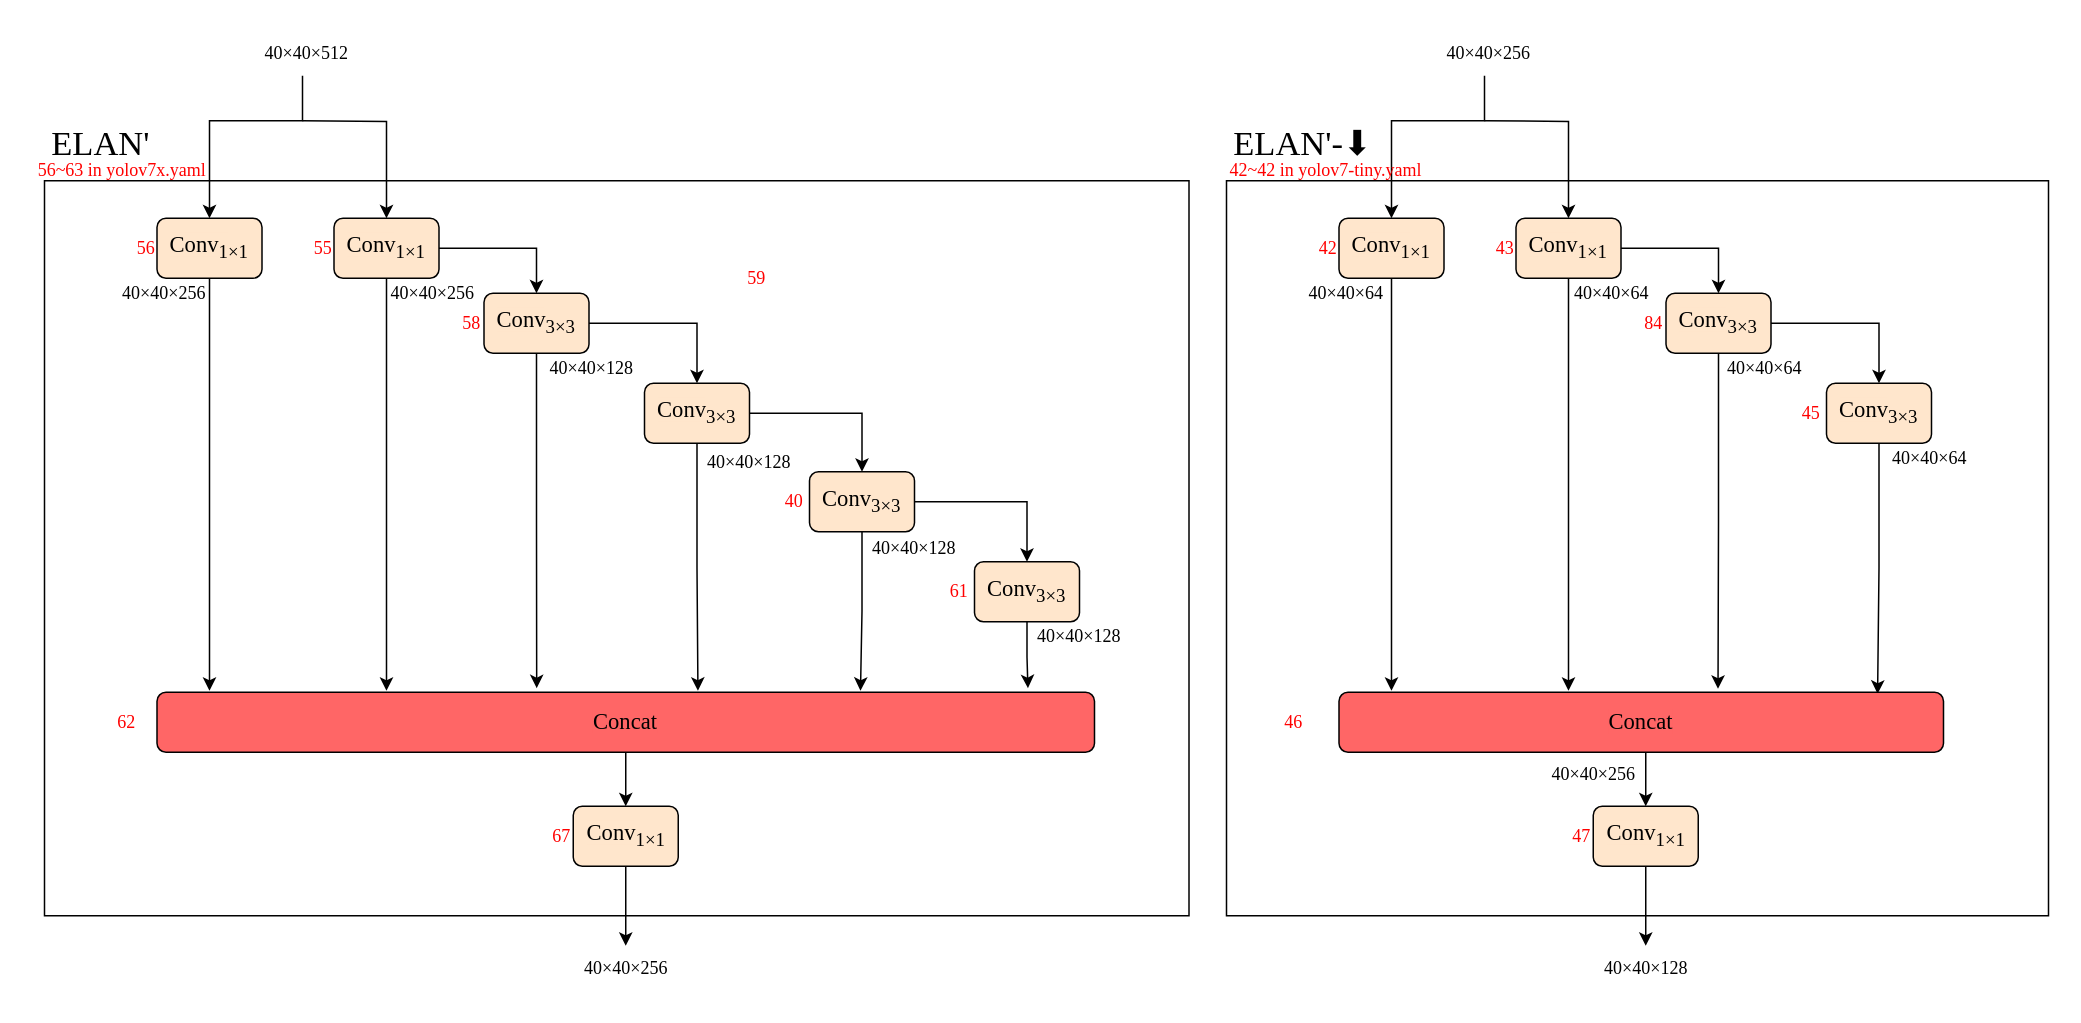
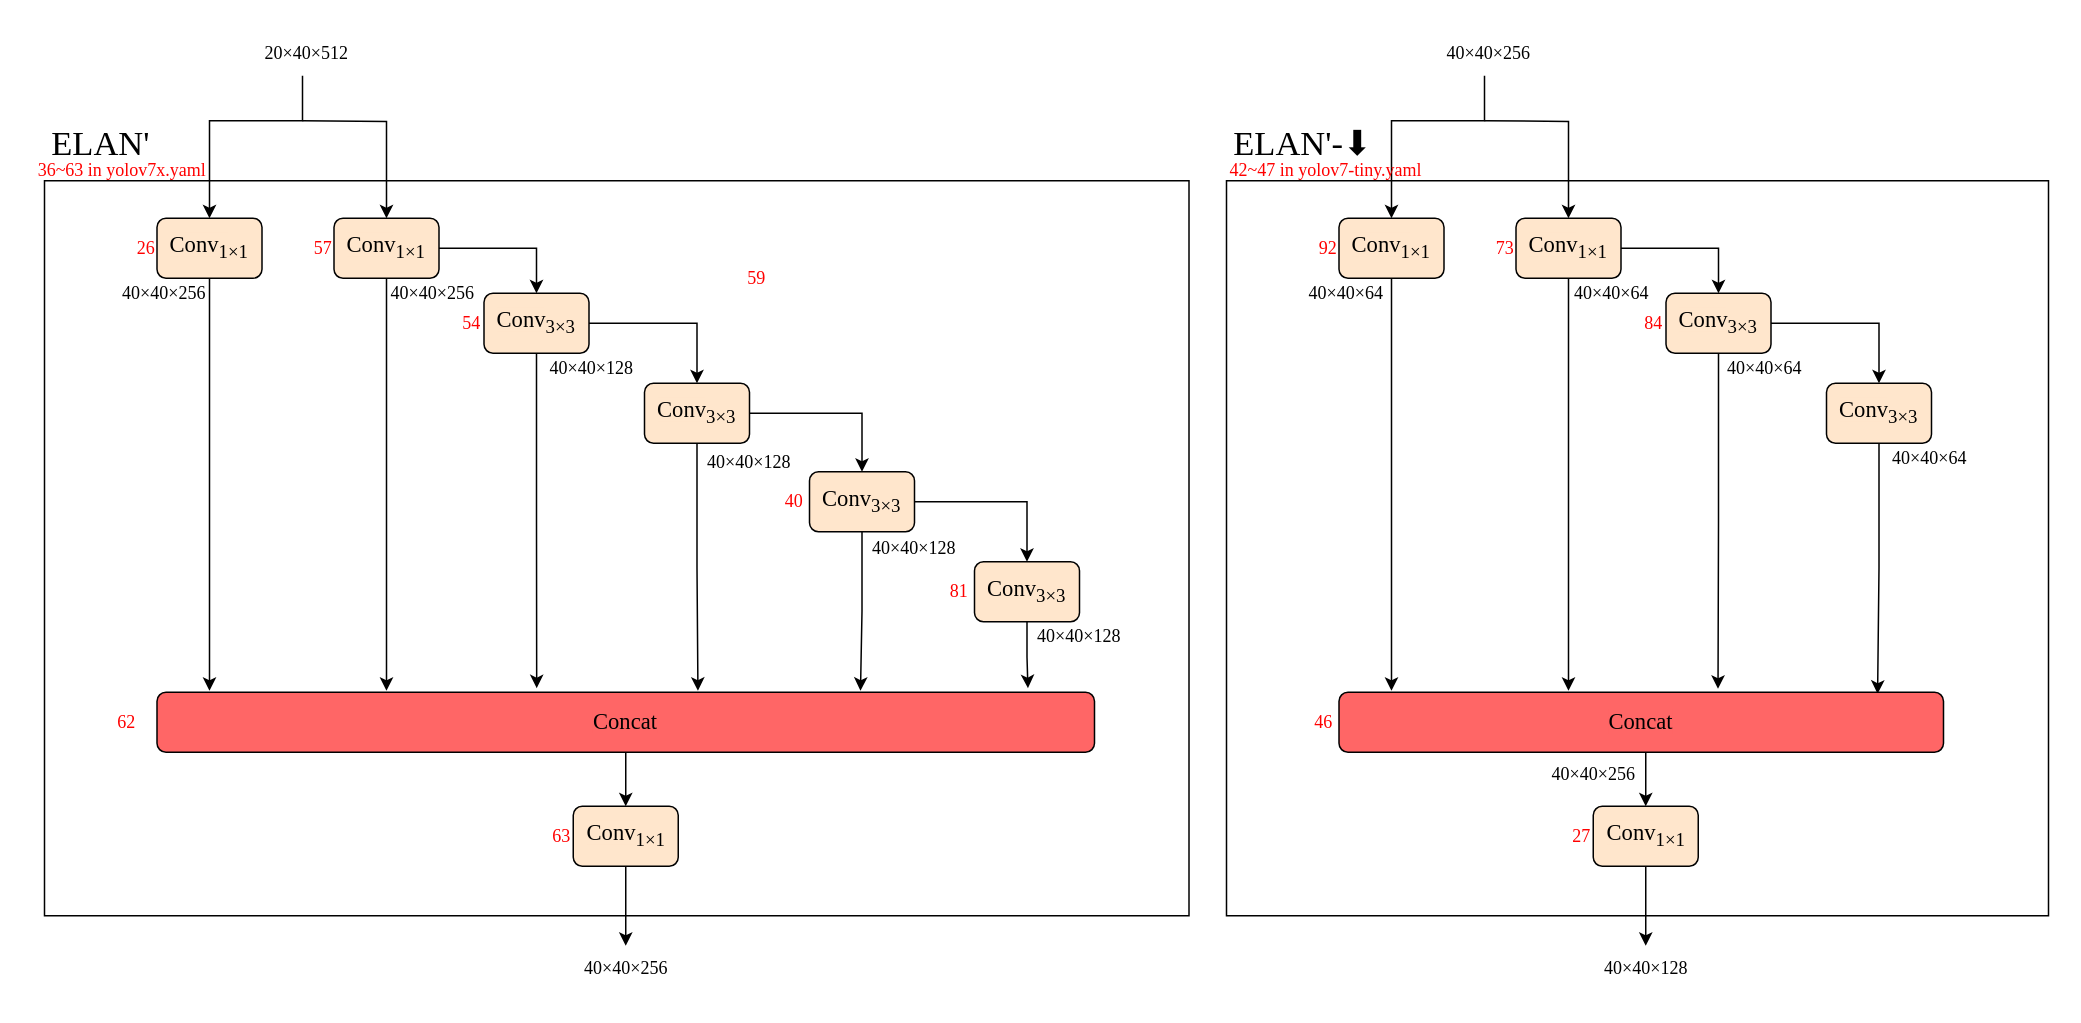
(307, 53) -> (307, 53)
(122, 170) -> (122, 170)
(1326, 170) -> (1326, 170)
(146, 248) -> (146, 248)
(323, 248) -> (323, 248)
(1328, 248) -> (1328, 248)
(1505, 248) -> (1505, 248)
(472, 323) -> (472, 323)
(1811, 413) -> none
(959, 592) -> (959, 592)
(1294, 722) -> (1324, 722)
(562, 836) -> (562, 836)
(1582, 836) -> (1582, 836)
